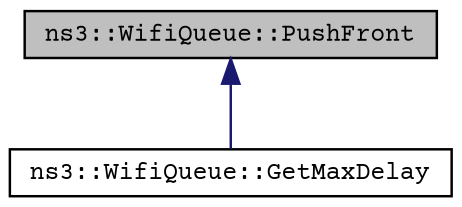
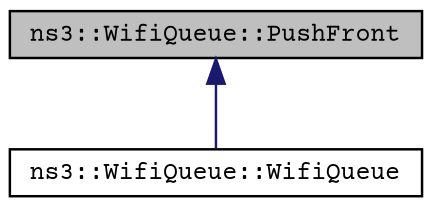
(231, 173) -> (216, 173)
